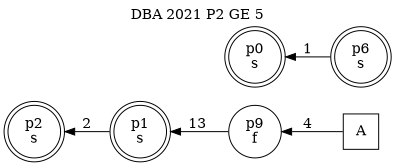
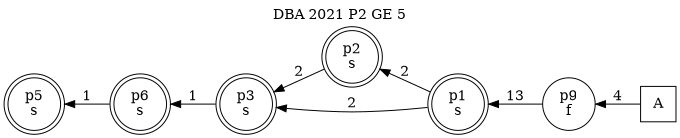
(255, 57) -> (34, 104)
none -> (246, 104)
